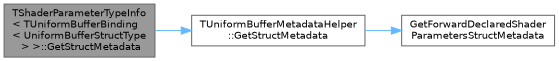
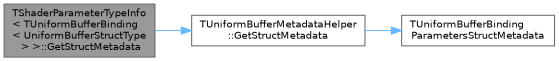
(478, 31) -> (478, 31)
